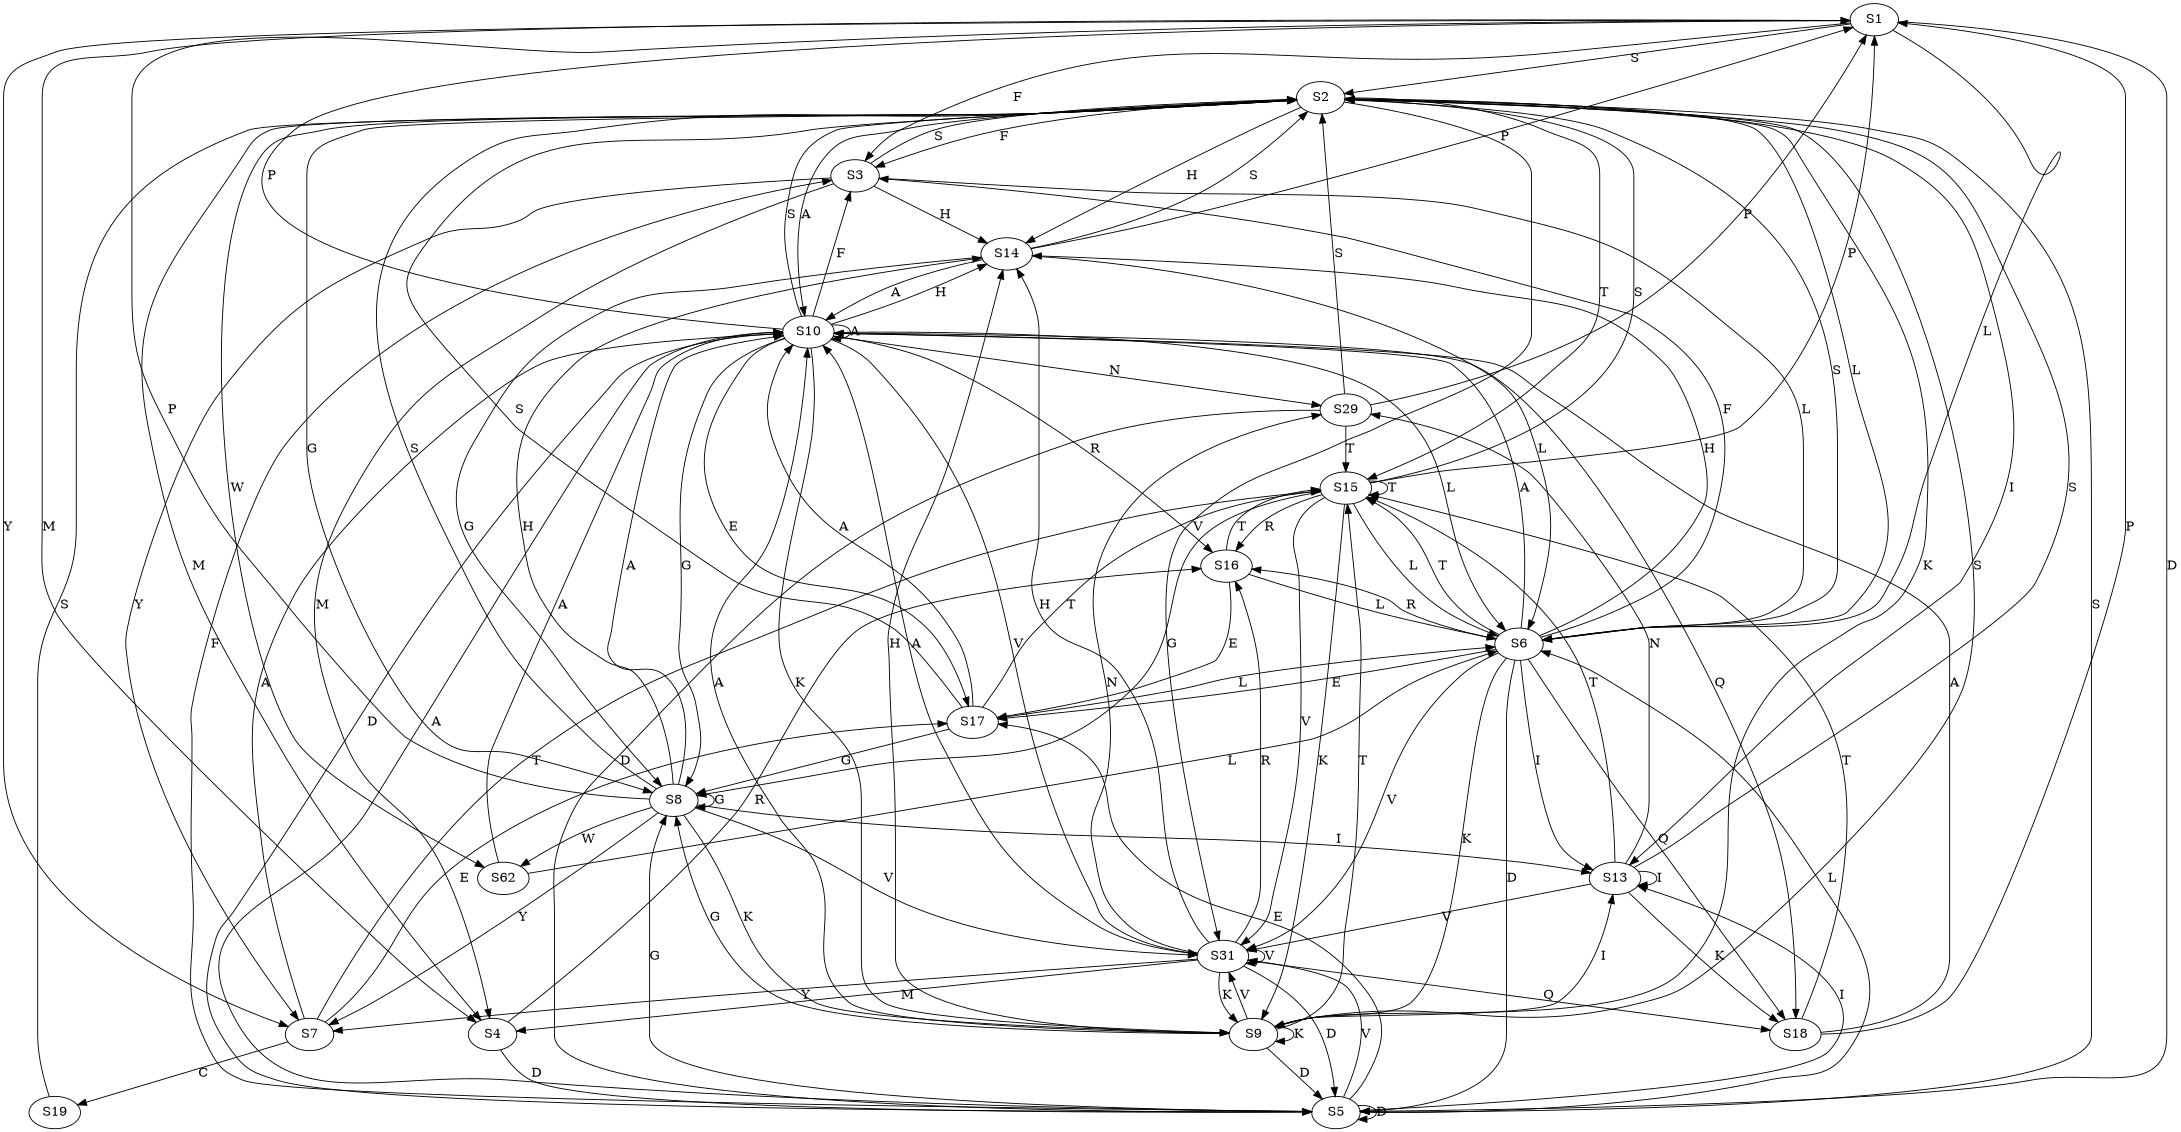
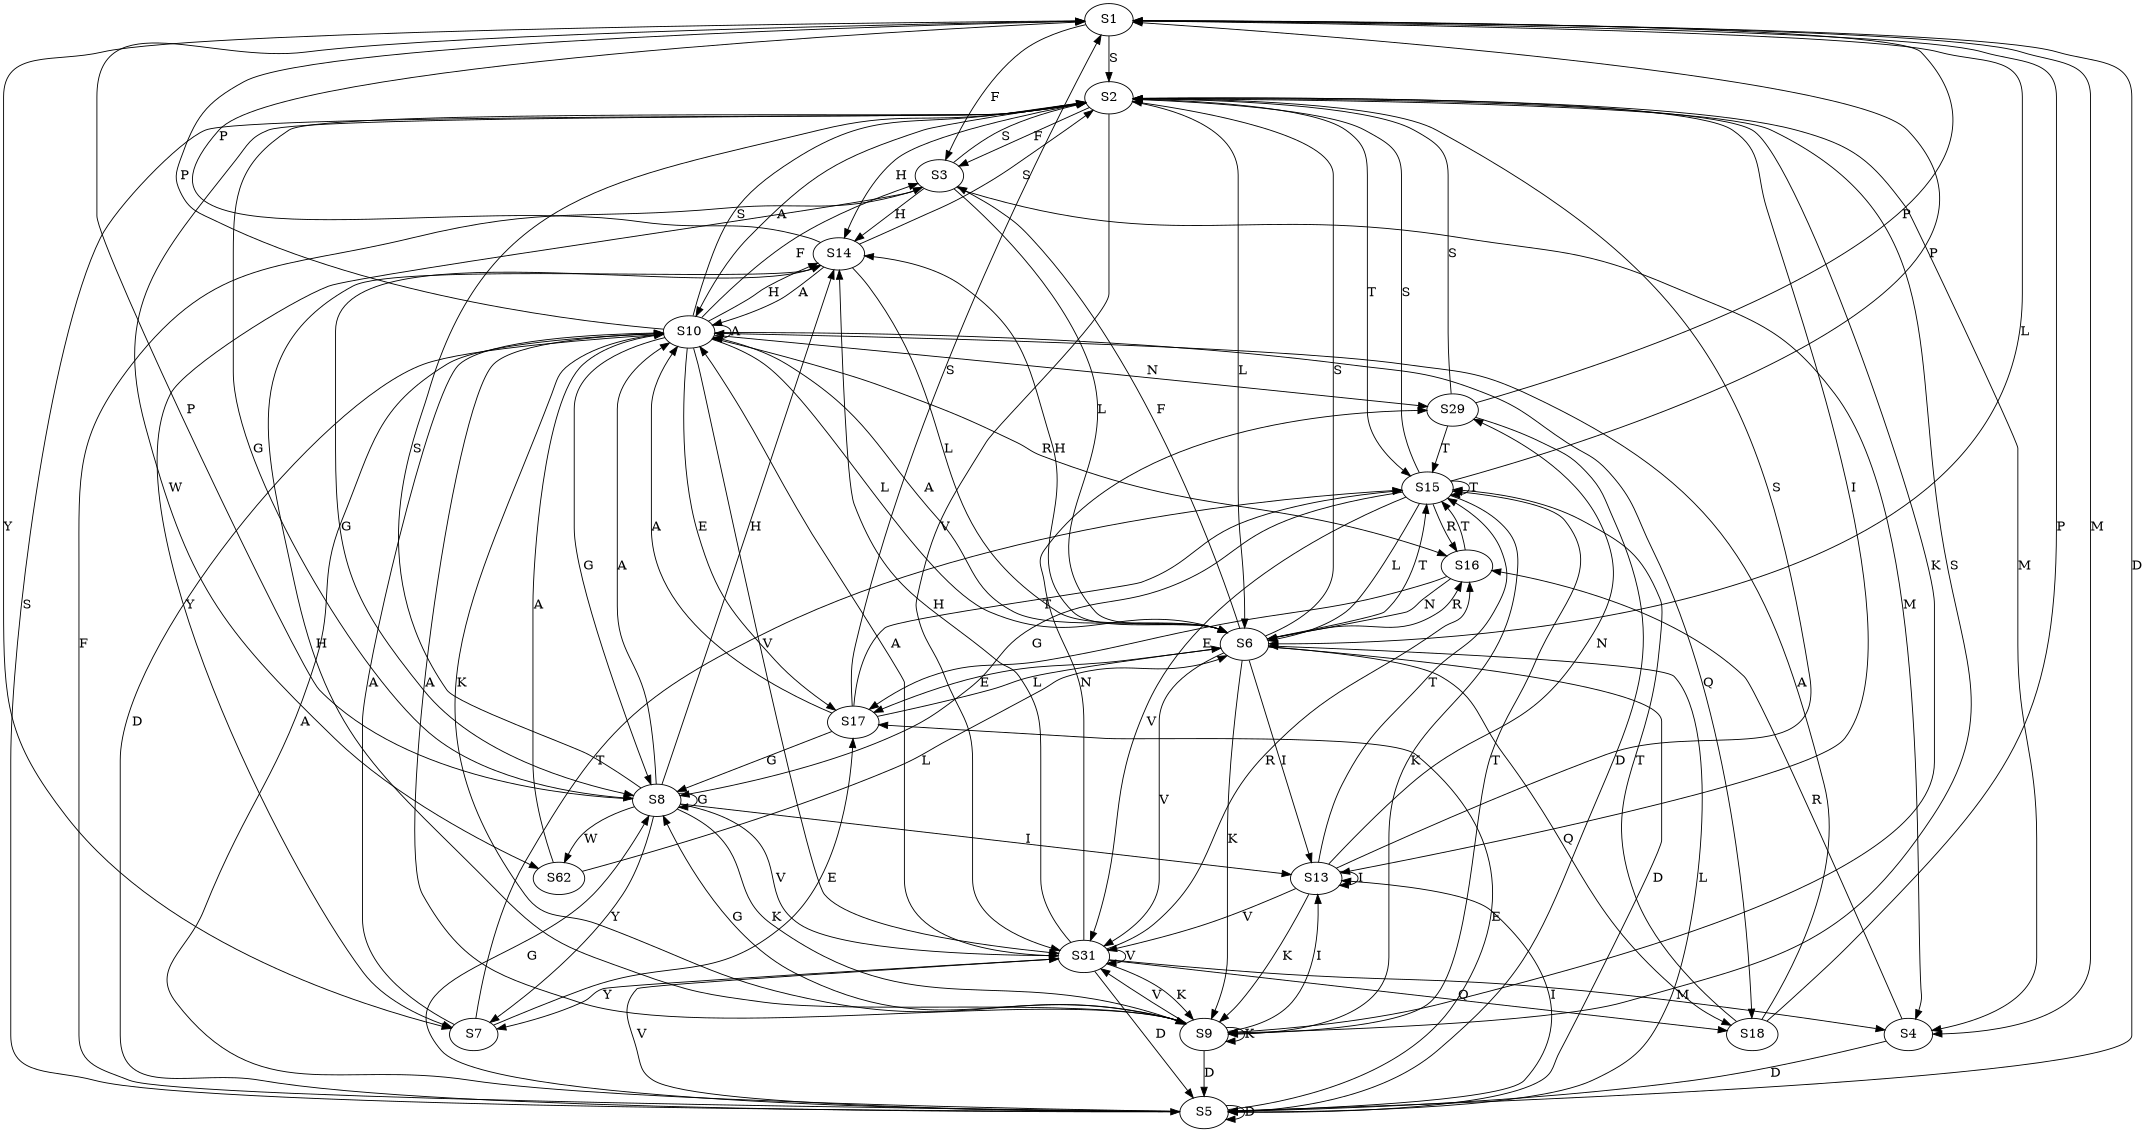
(470, 195) -> (946, 365)
(1380, 605) -> (1430, 605)
(1701, 960) -> (1272, 958)
(55, 1113) -> none
